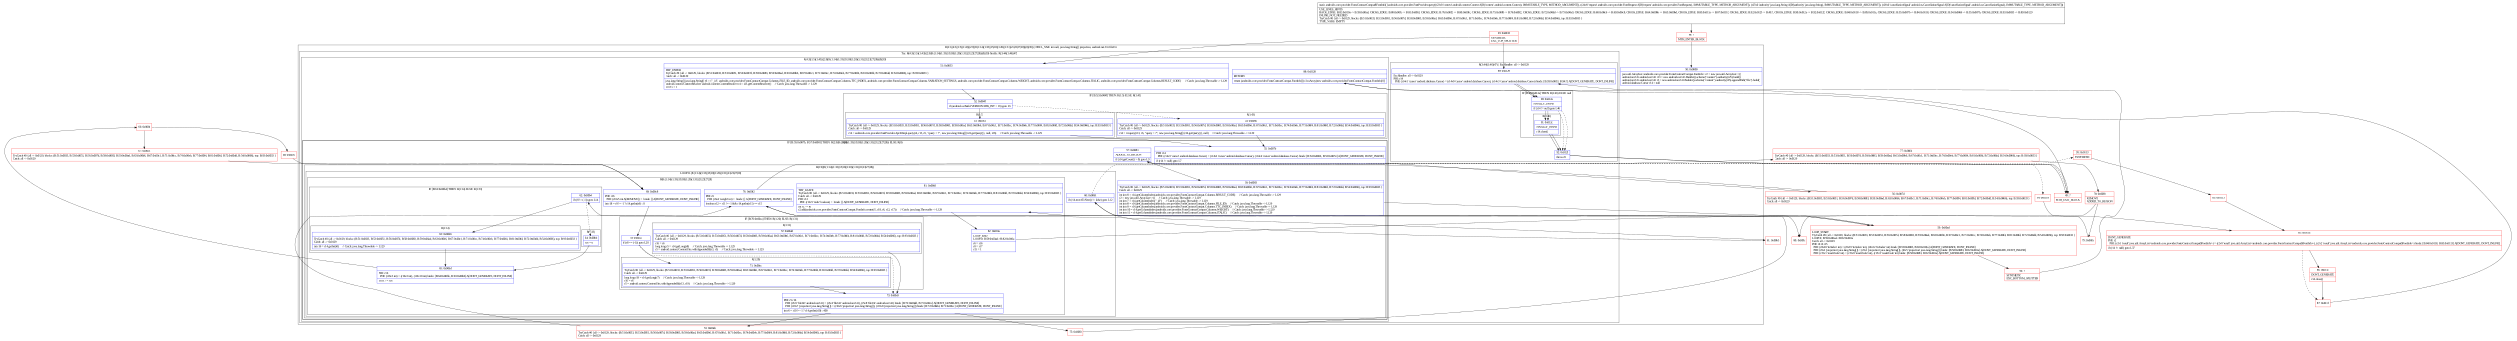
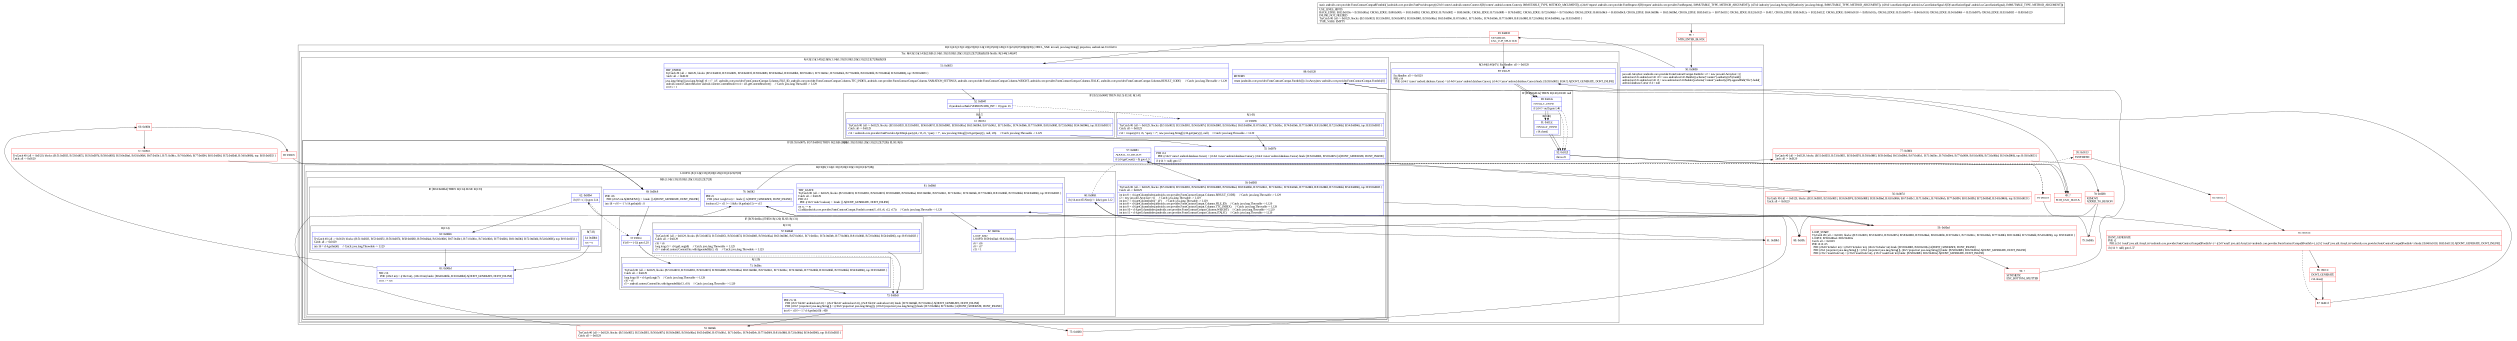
none -> (1600, 42)
(1734, 164) -> (1724, 164)
(588, 218) -> (607, 220)
